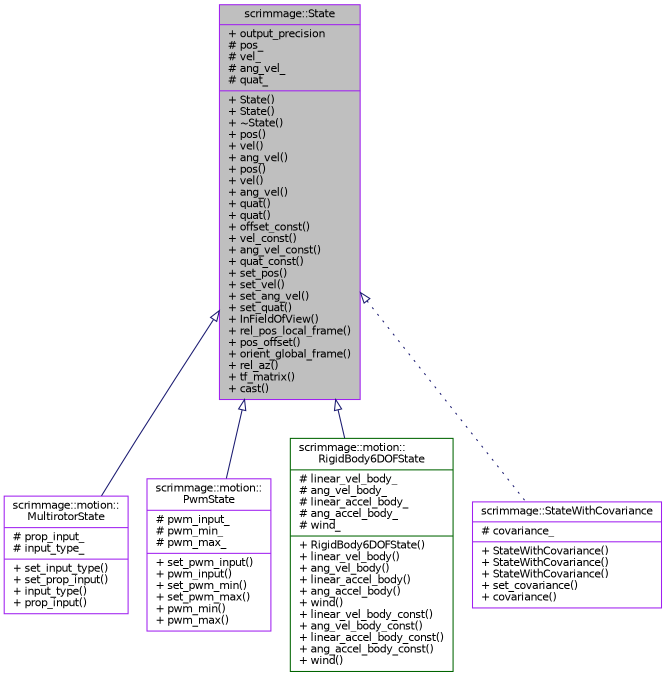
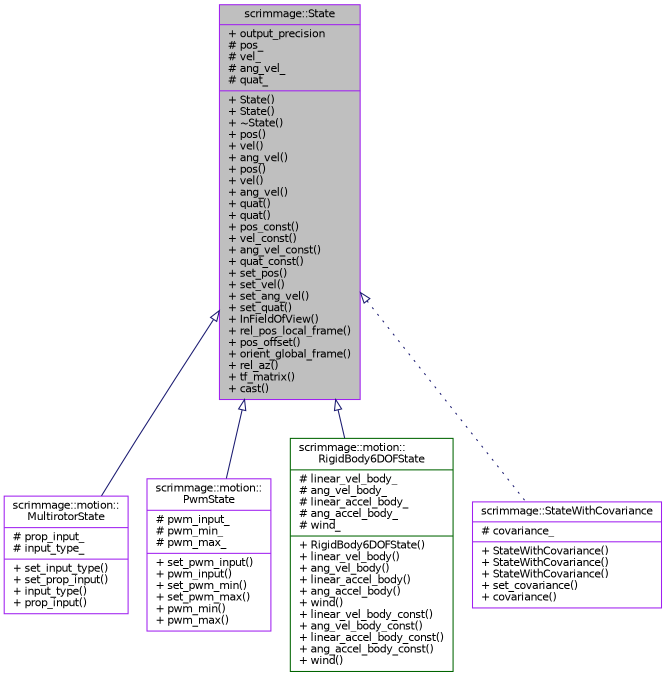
(269, 227) -> (264, 227)
